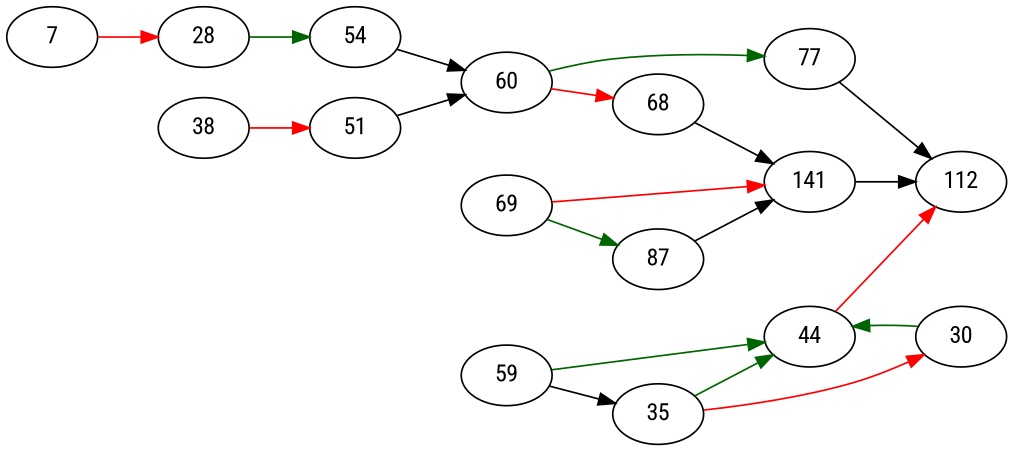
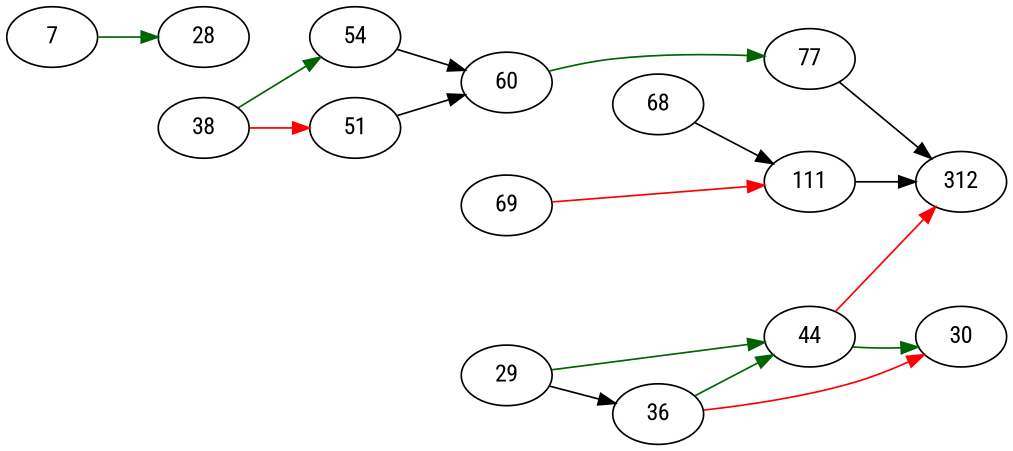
(120, 37) -> (120, 37)
(271, 37) -> (272, 87)
(574, 92) -> none
(810, 182) -> (810, 182)
(961, 182) -> (961, 182)
(658, 259) -> none
(894, 325) -> (877, 348)
(507, 375) -> (507, 375)
(658, 414) -> (658, 414)
